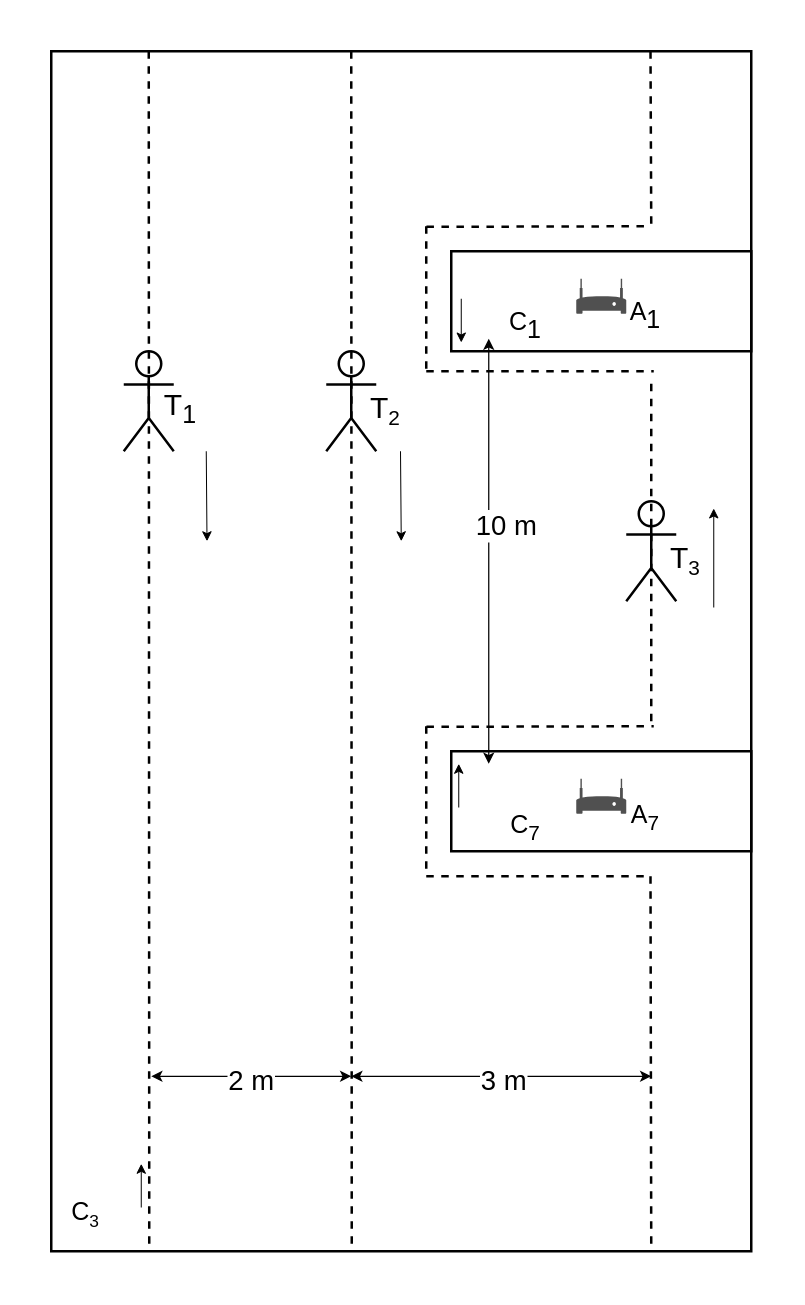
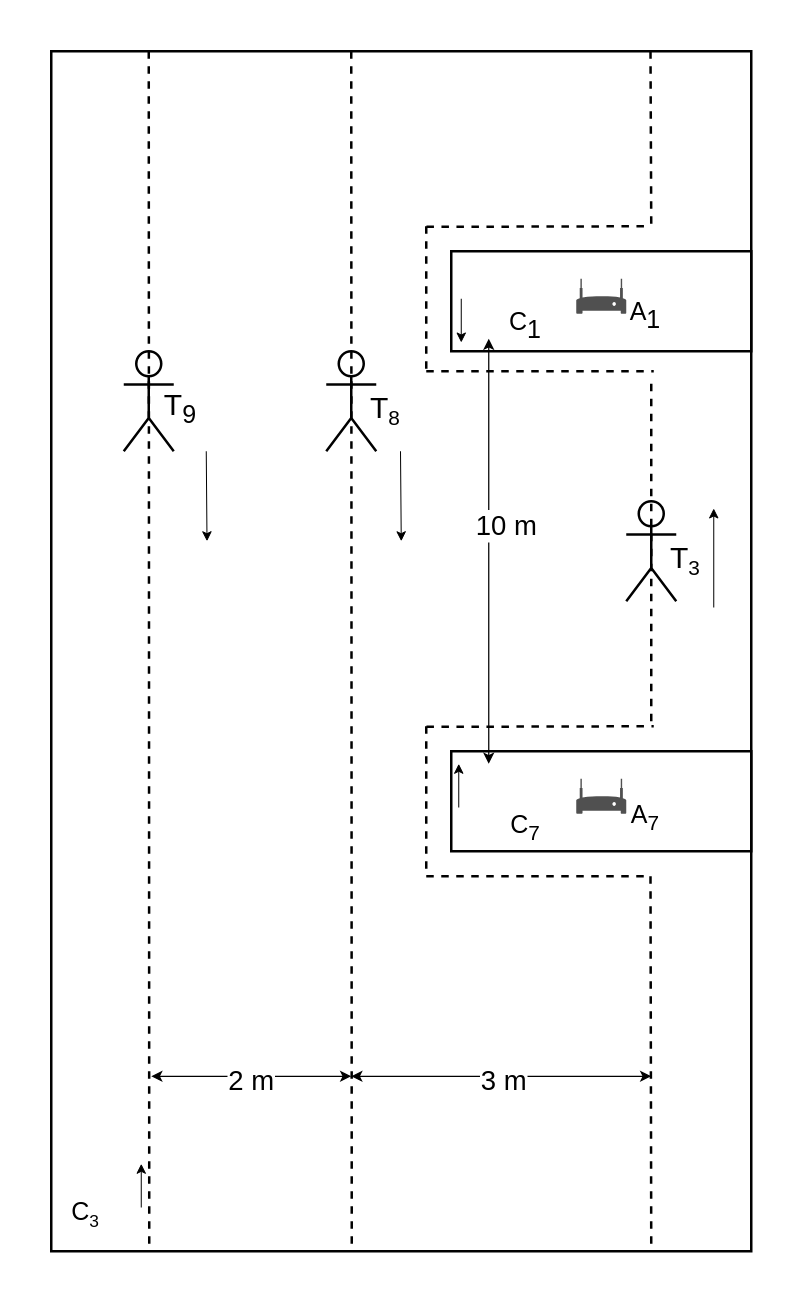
(181, 409) -> (181, 409)
(386, 409) -> (386, 409)
